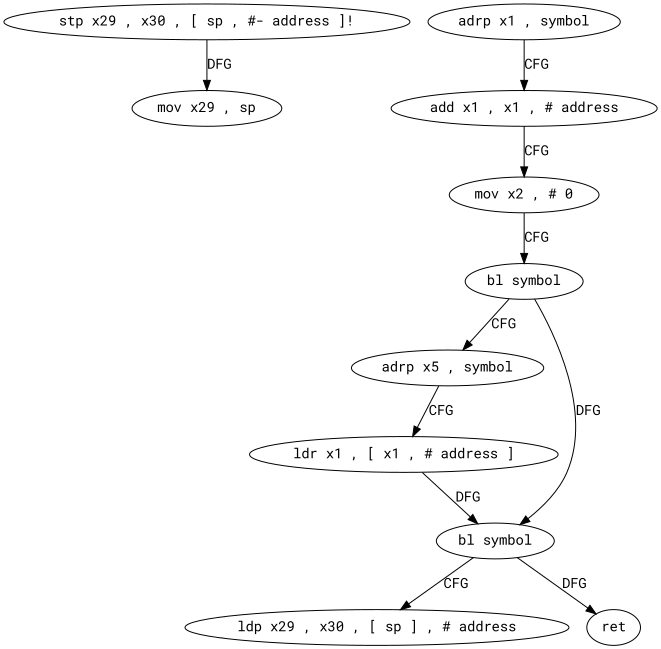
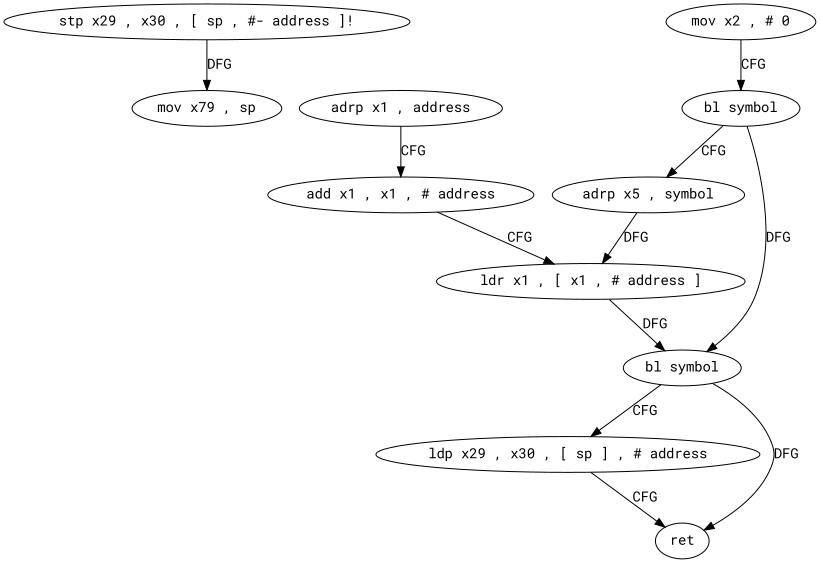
(524, 22) -> (401, 108)
(207, 108) -> (207, 108)
(524, 147) -> (491, 236)
(441, 411) -> (636, 238)
none -> (624, 497)
